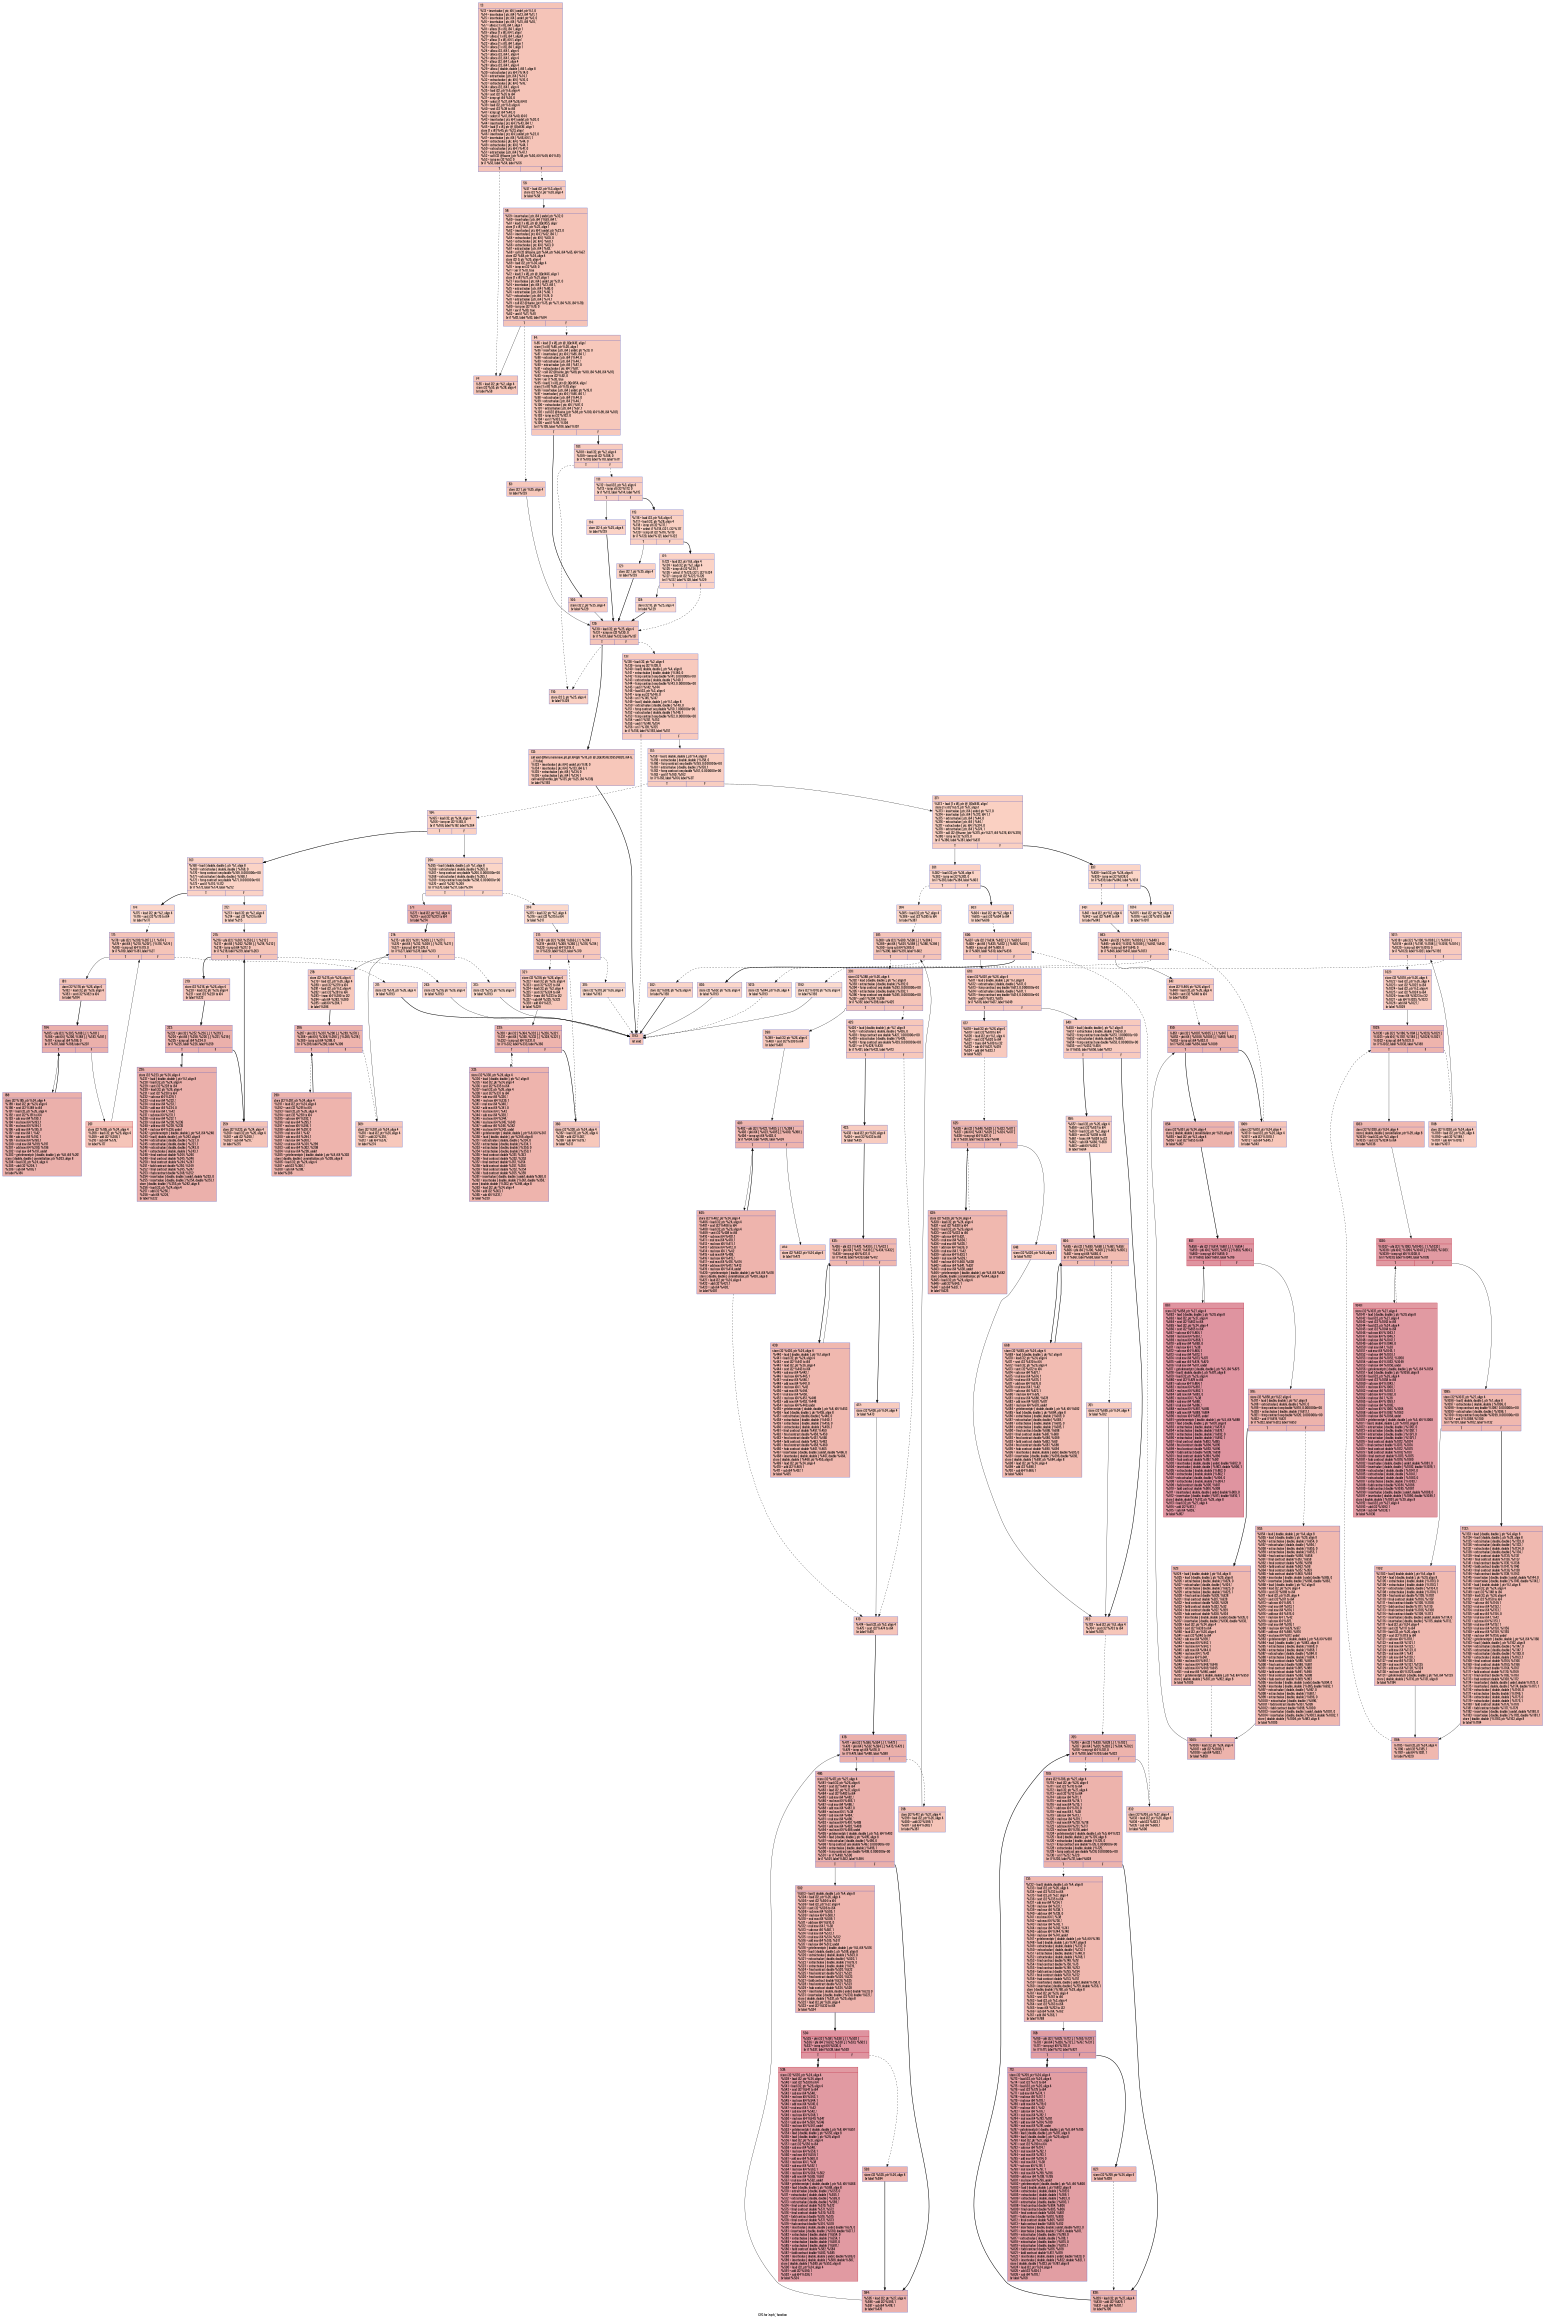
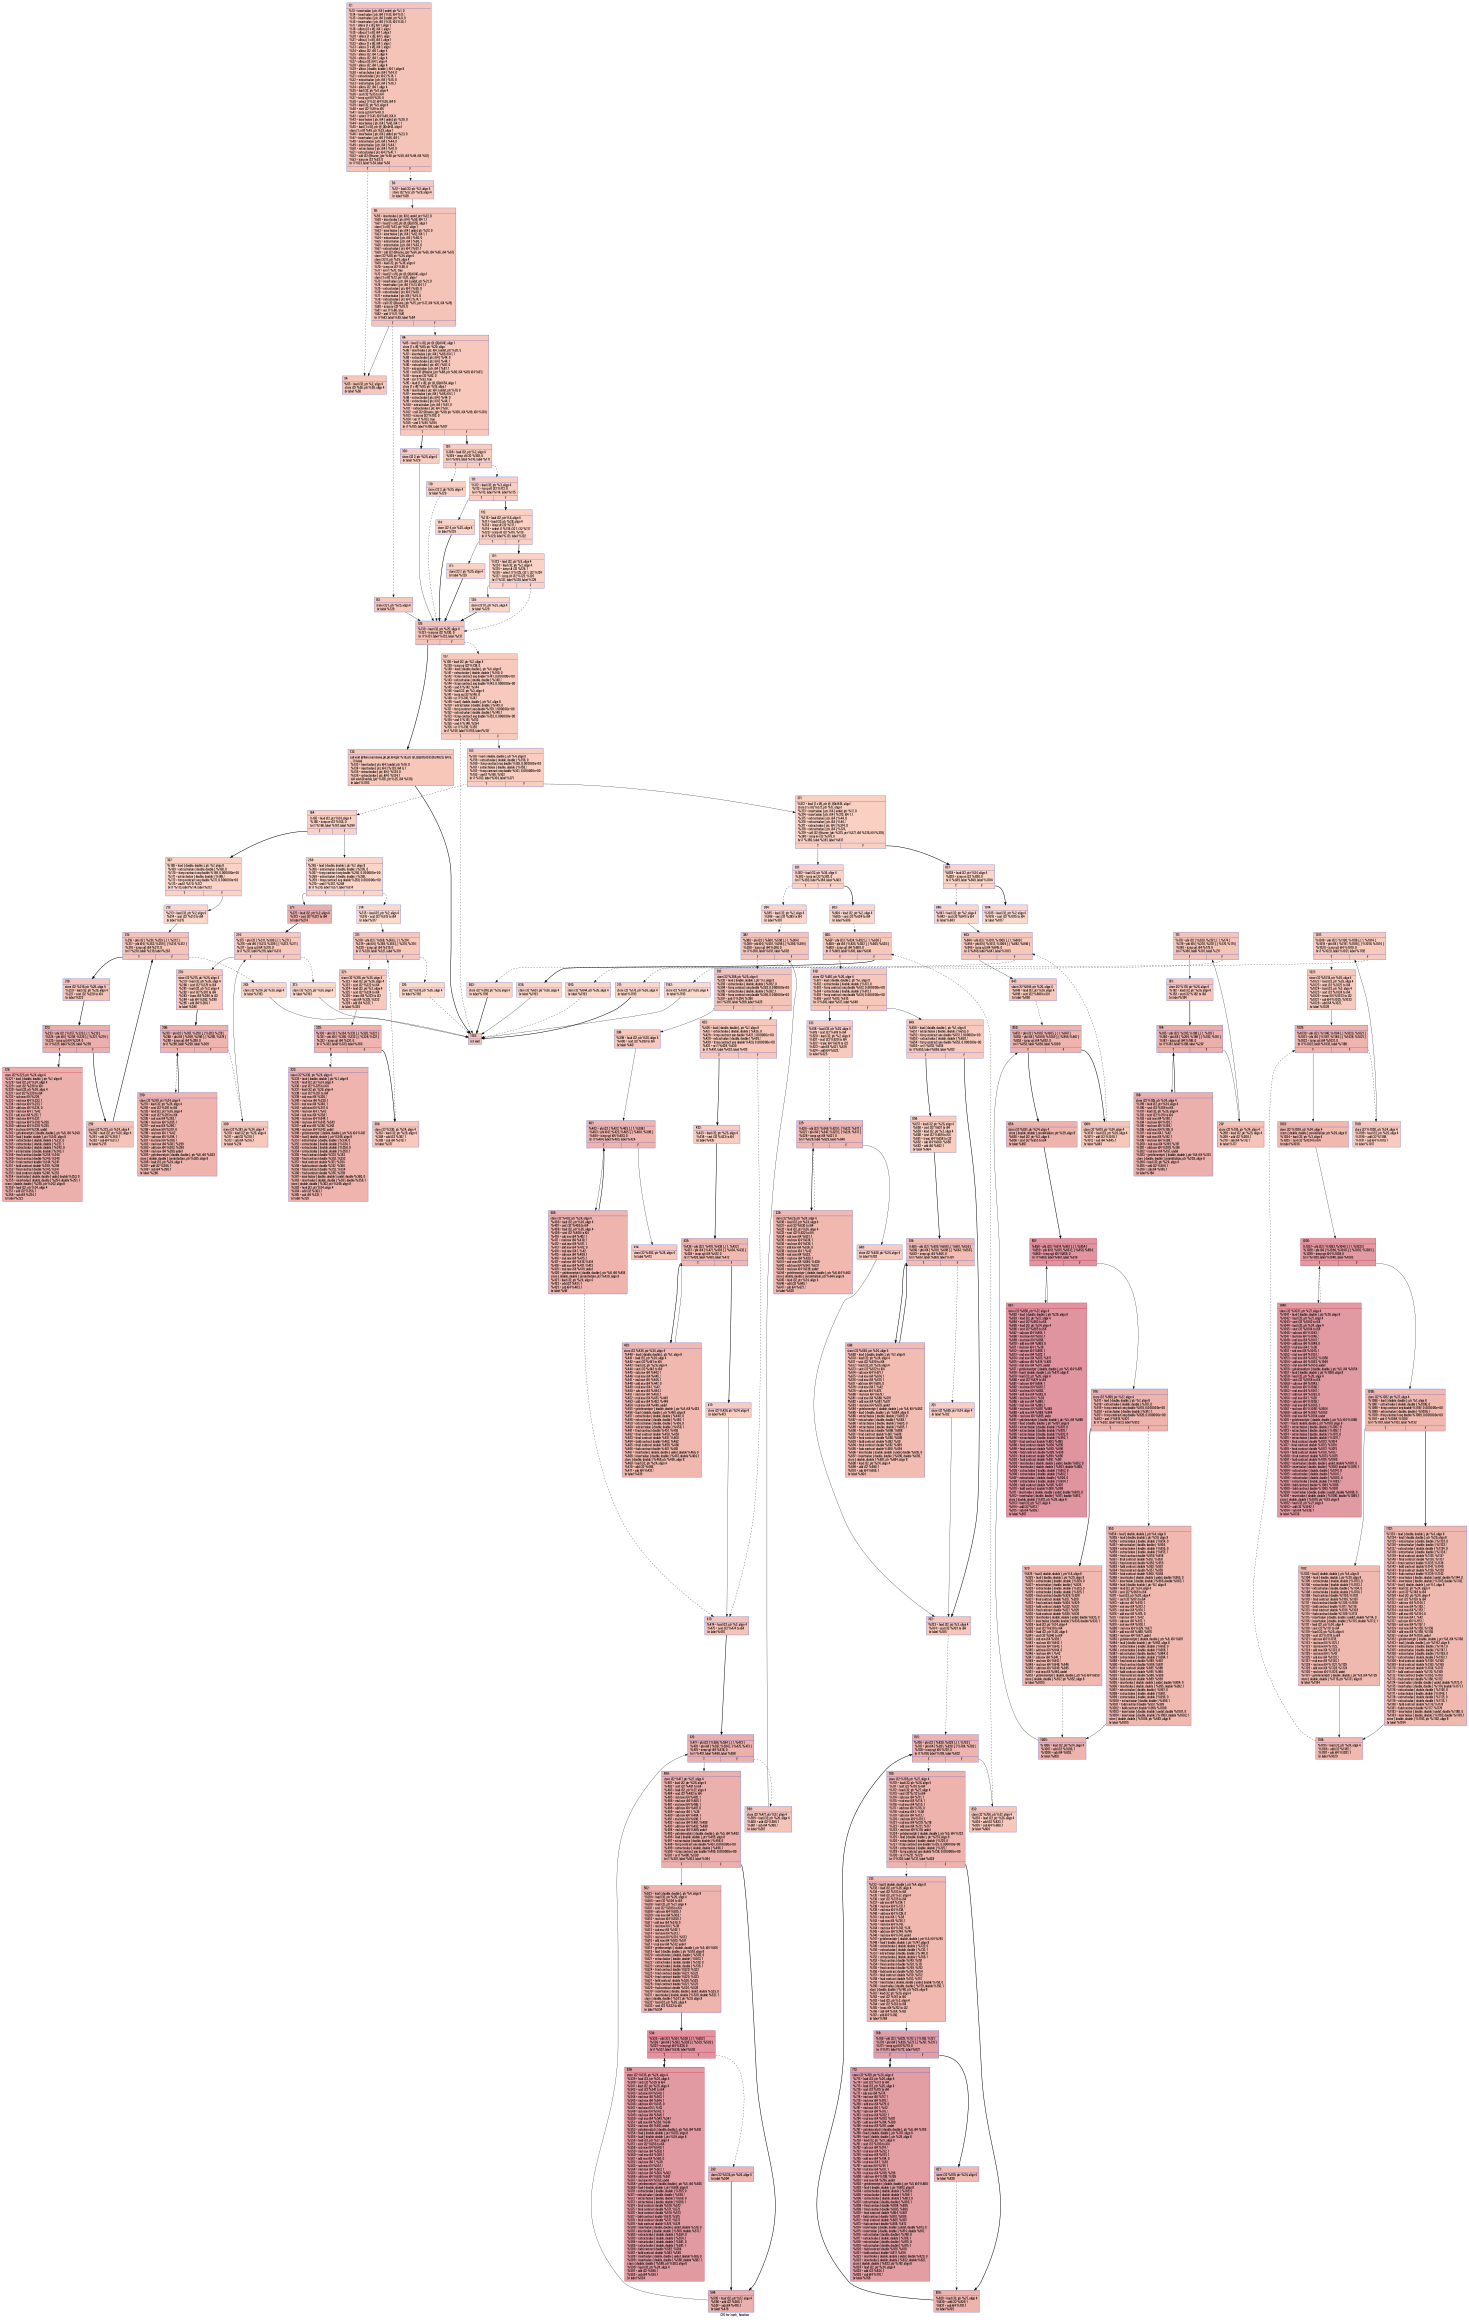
(587, 665) -> (428, 557)
(153, 914) -> none
(177, 1134) -> (42, 1134)
